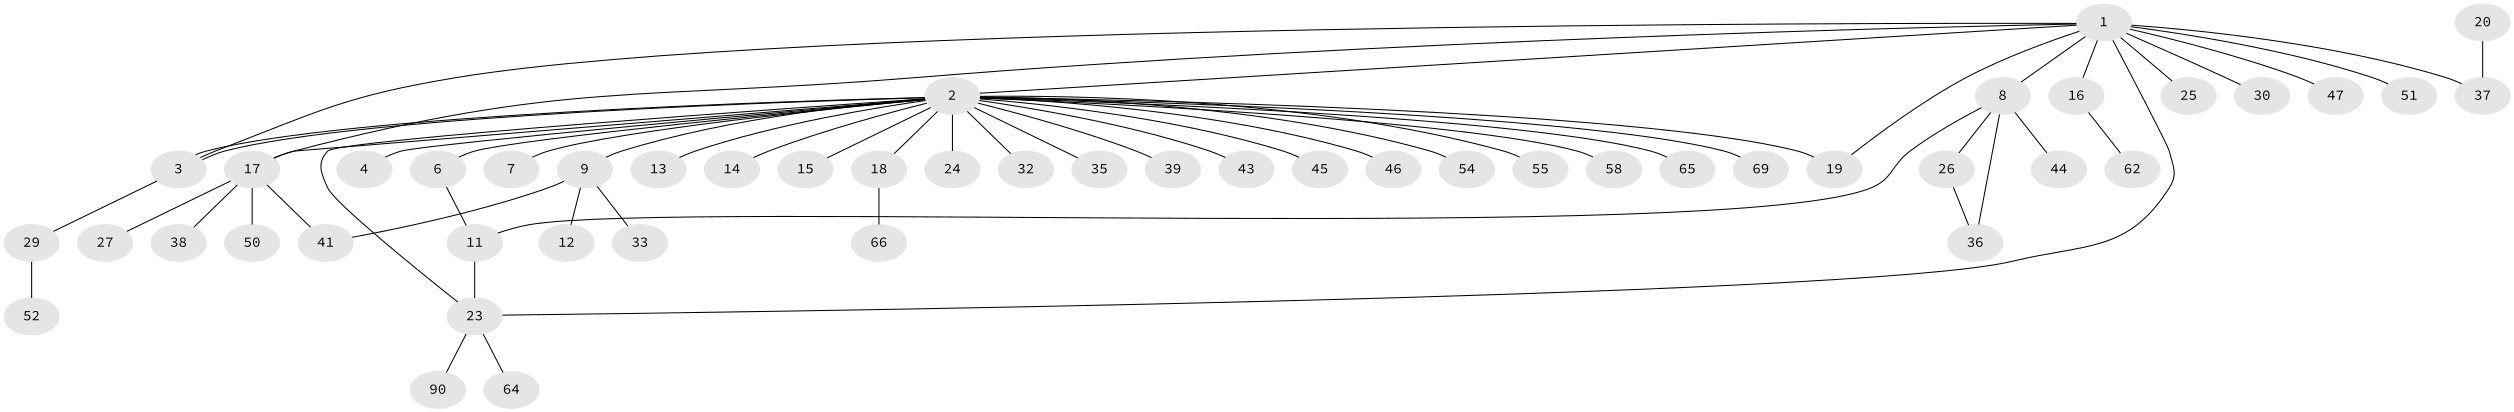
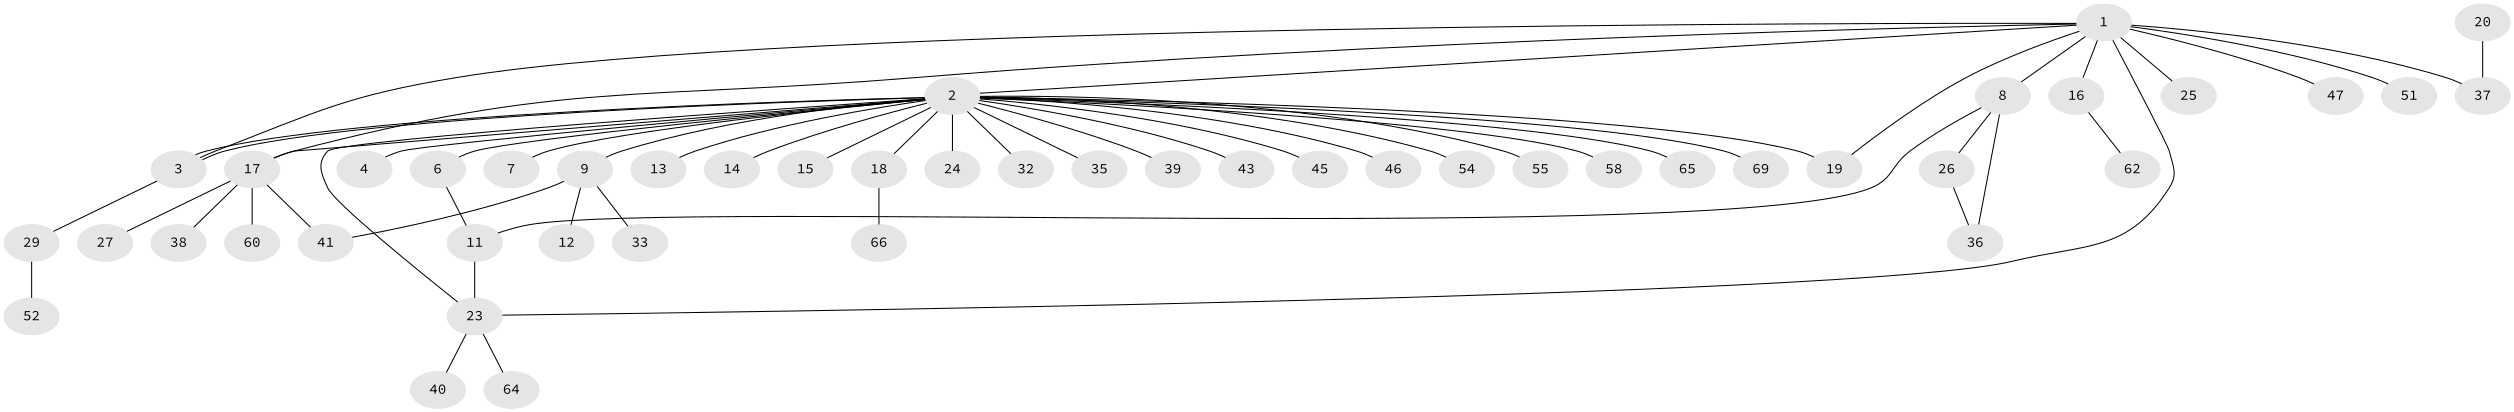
(2262, 96) -> none
(2059, 169) -> none
(252, 243) -> (252, 243)
(438, 390) -> (438, 390)
